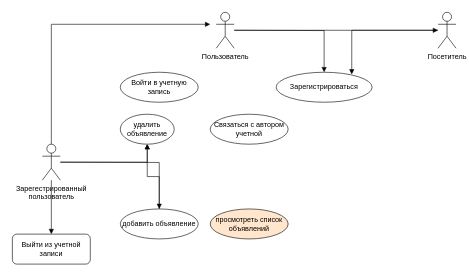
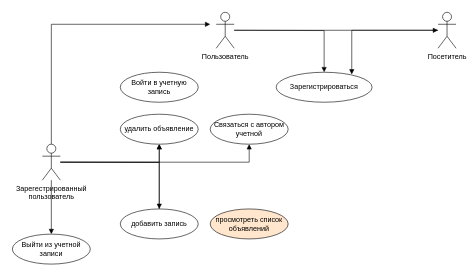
(147, 129) -> (159, 129)
none -> (249, 150)
(159, 224) -> (159, 224)
(51, 249) -> (51, 249)
